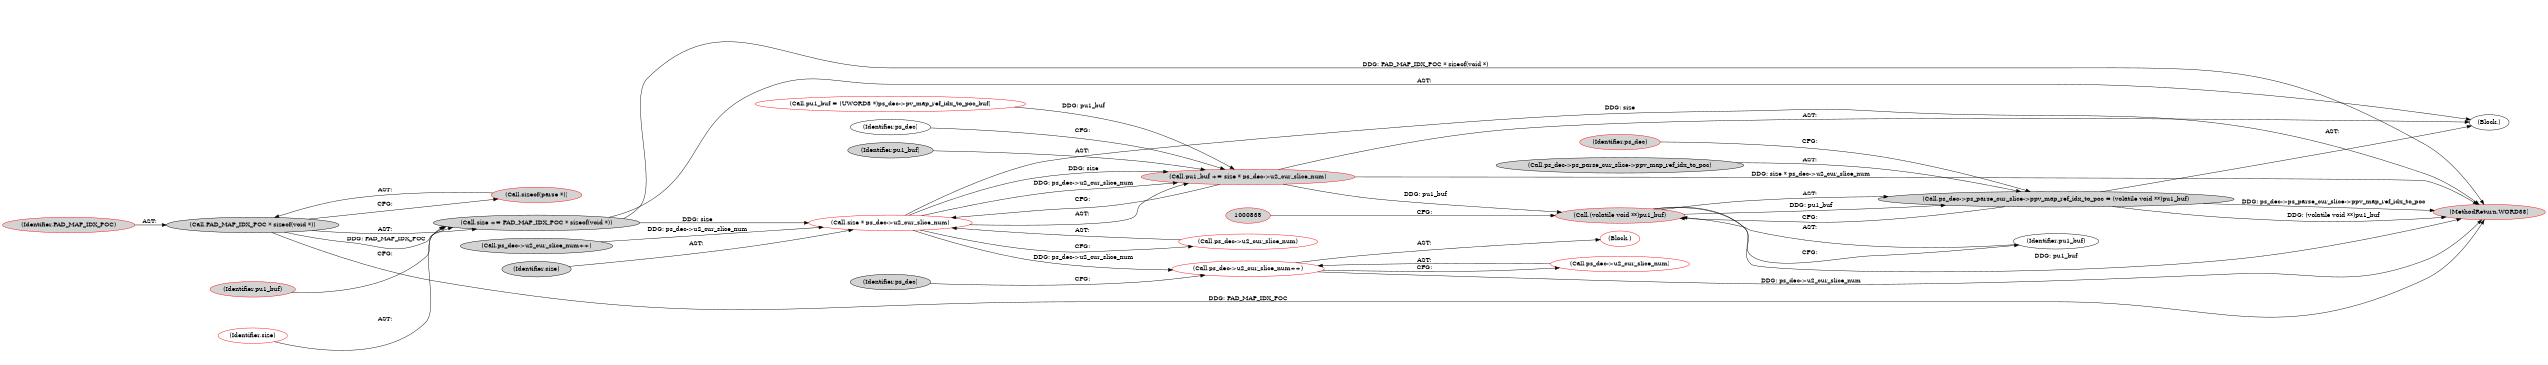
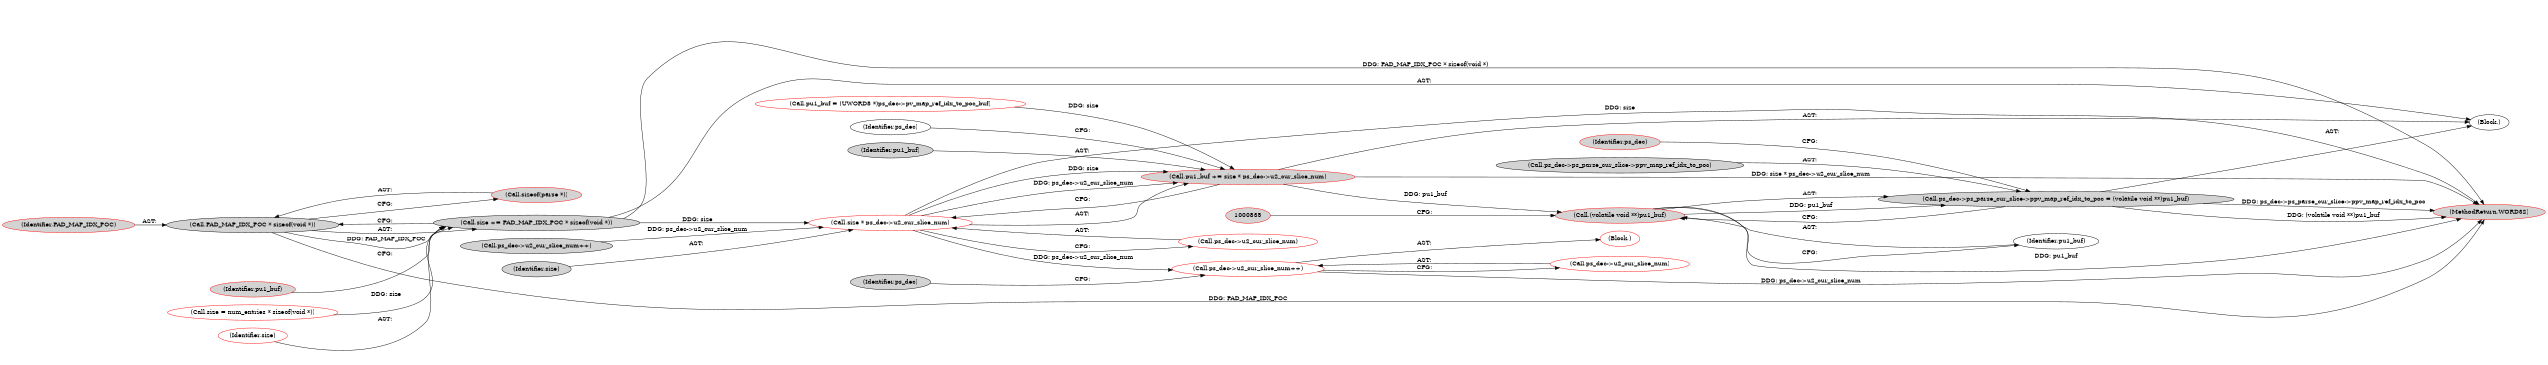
(1083, 106) -> (1083, 106)
(2489, 212) -> (2489, 212)
none -> (388, 224)
none -> (253, 313)
